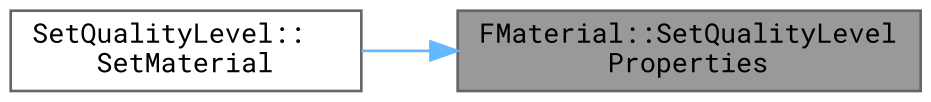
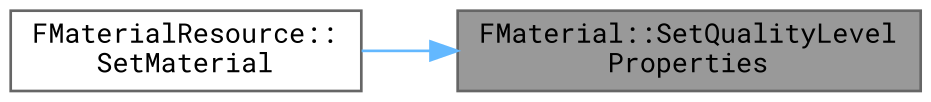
(186, 51) -> (186, 51)
